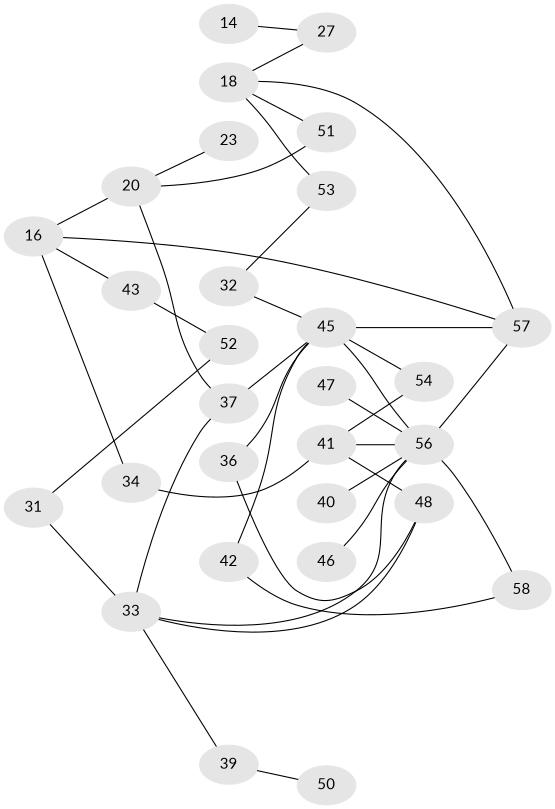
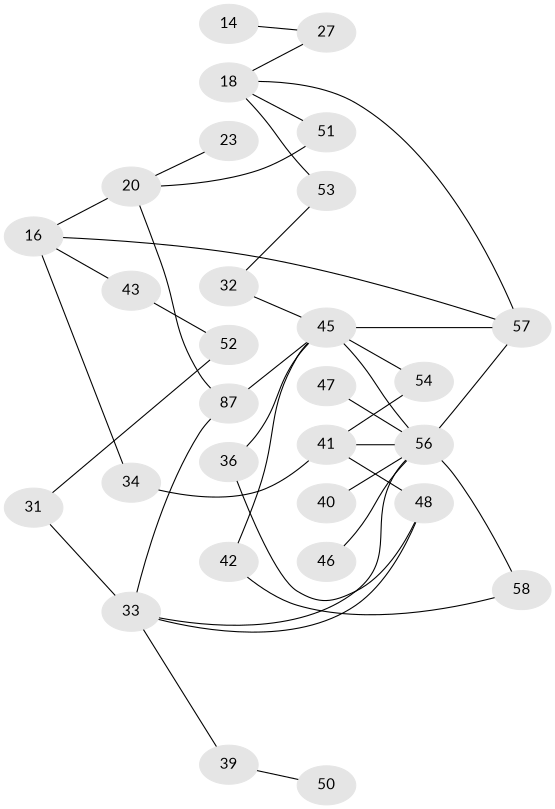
(229, 404) -> (229, 404)
